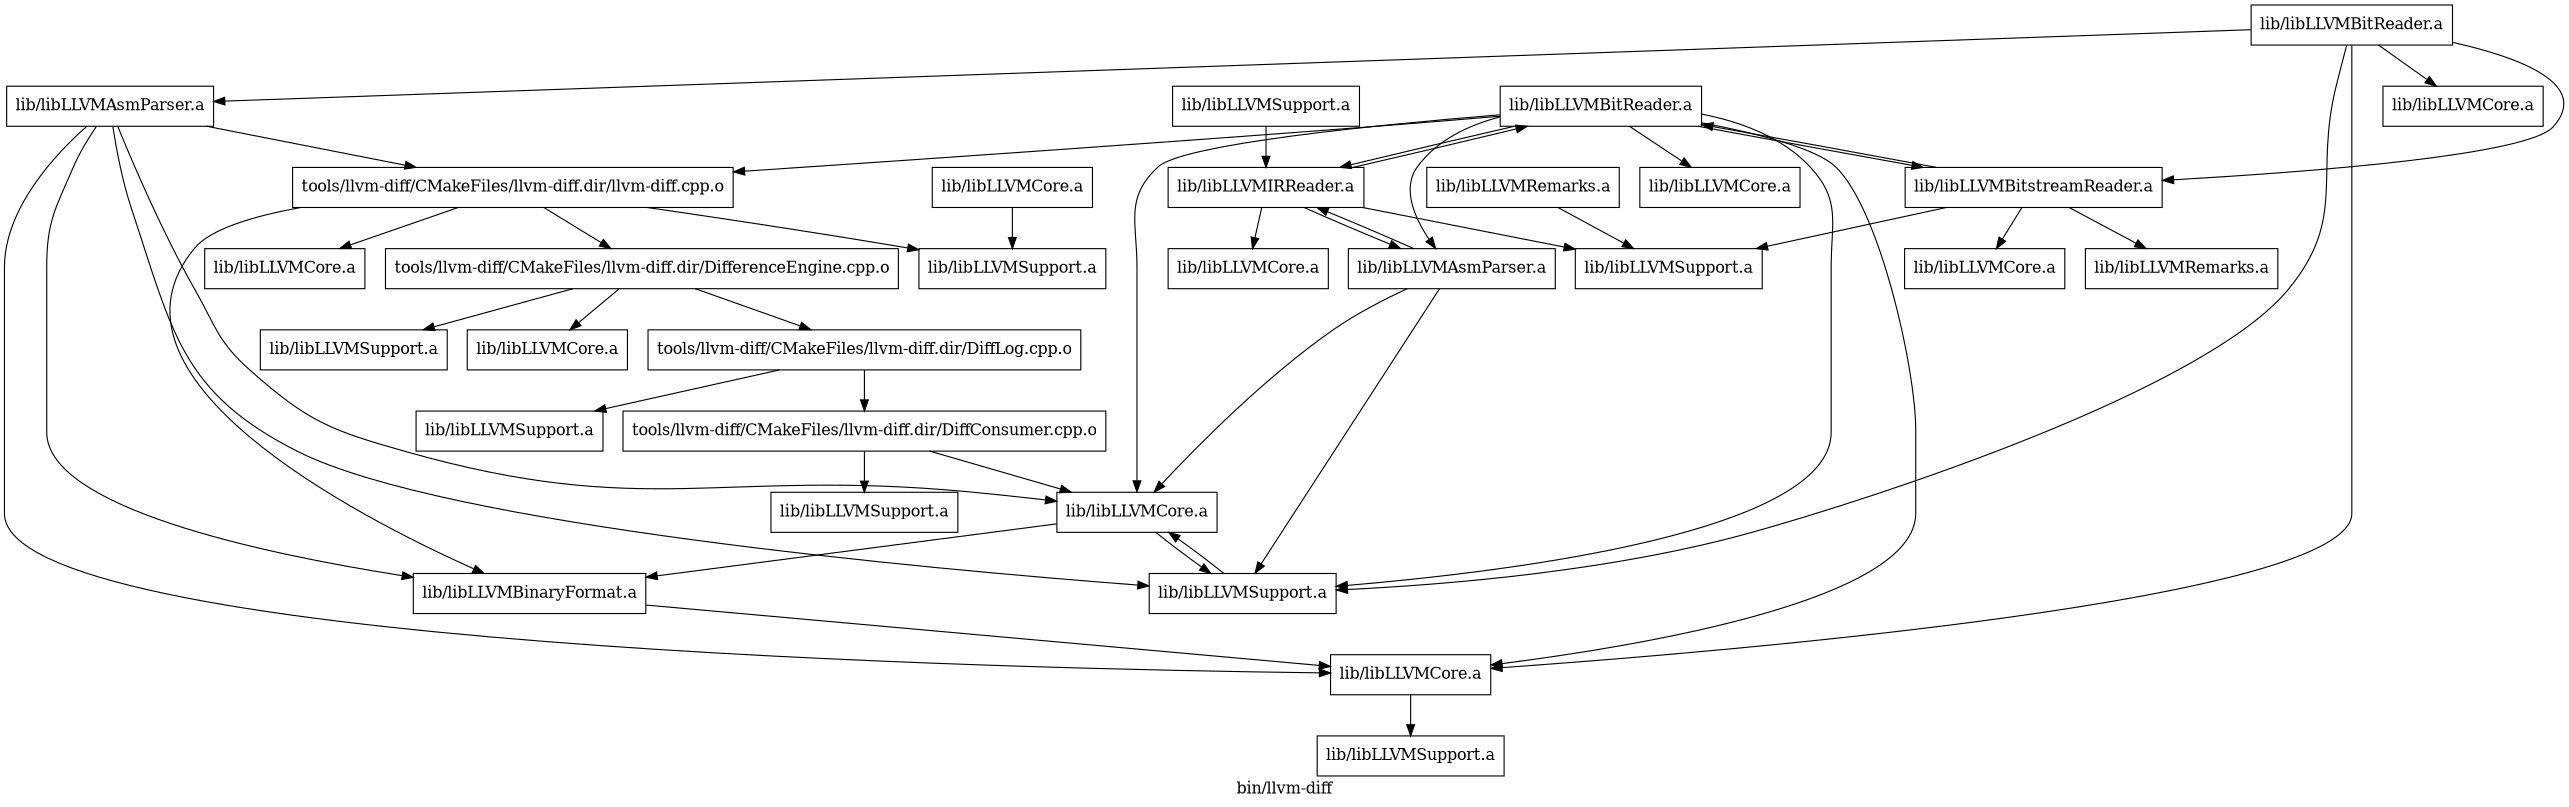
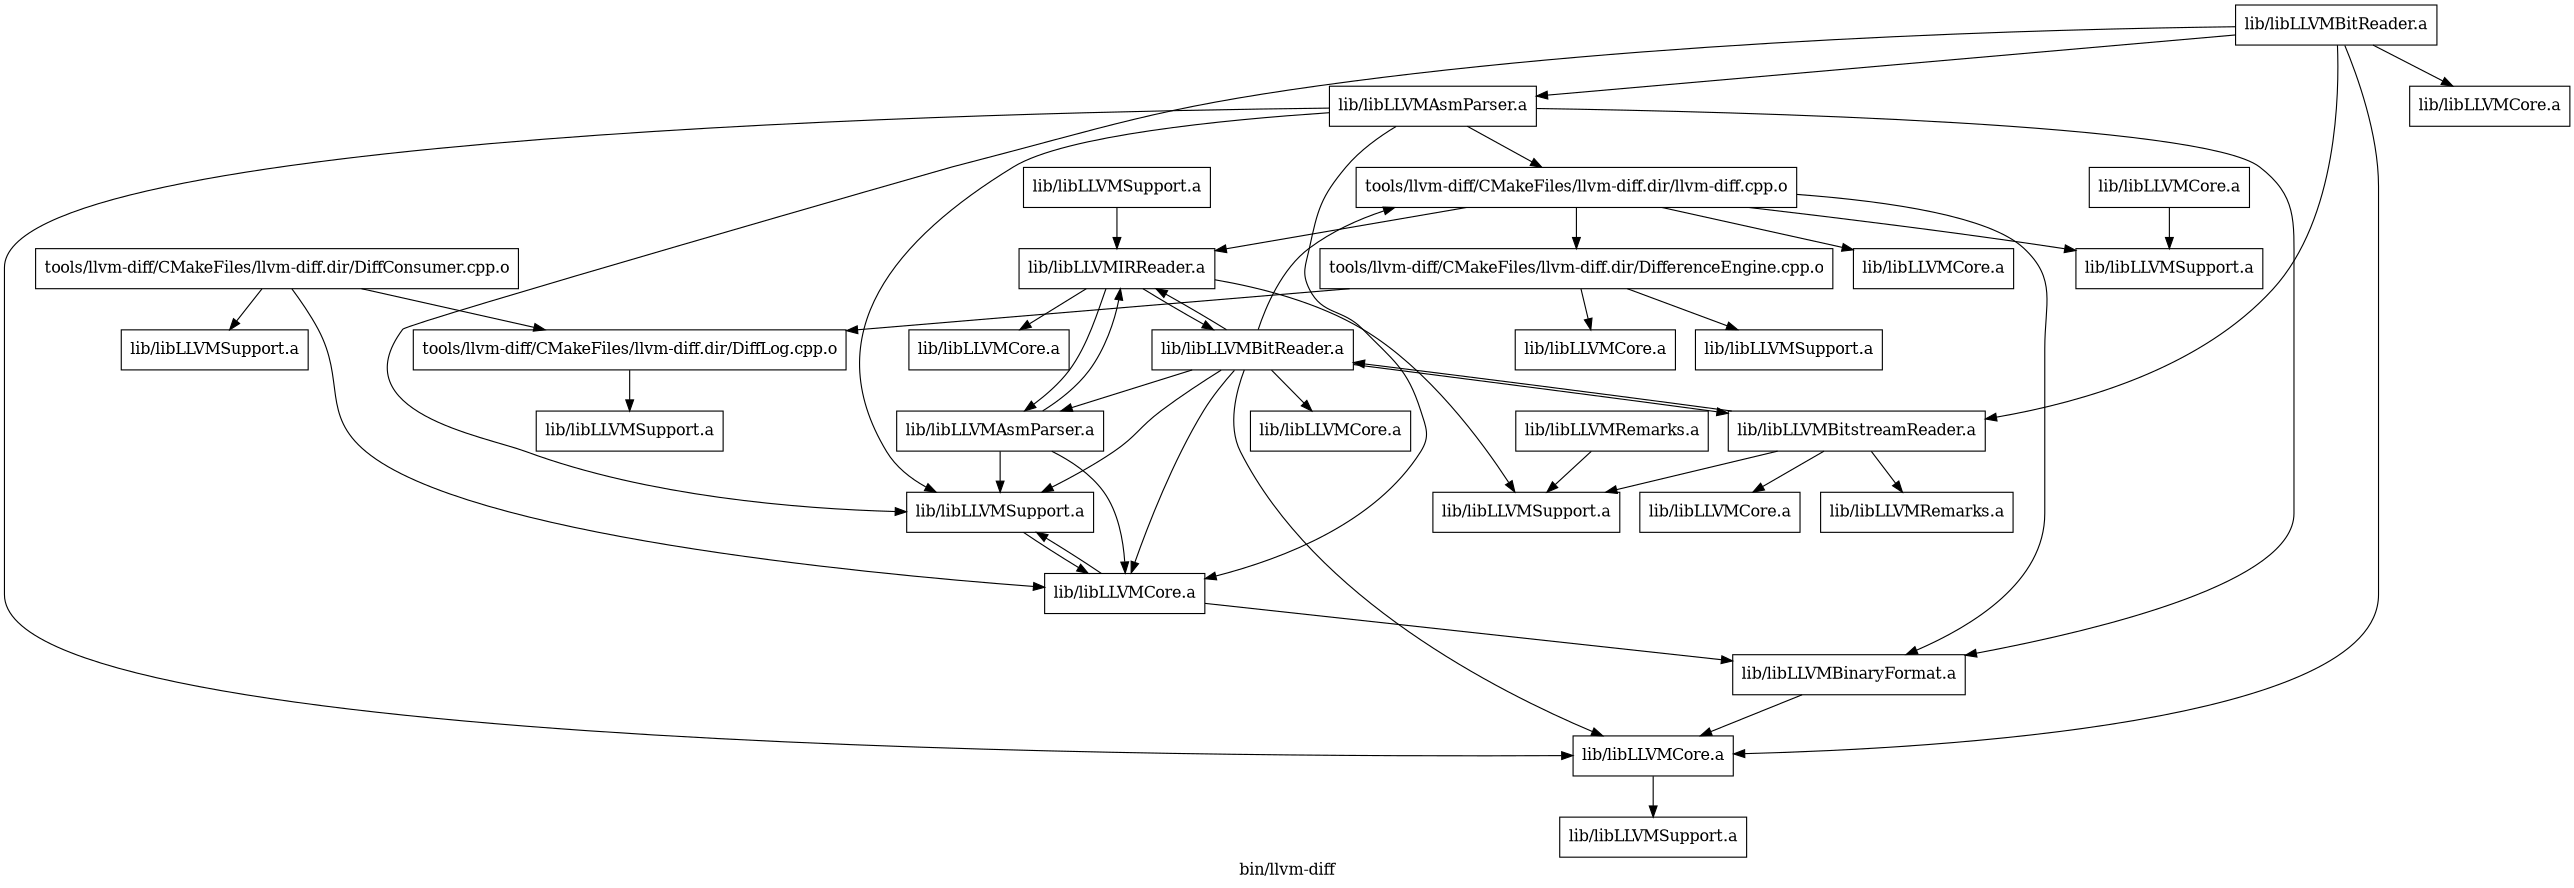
none -> (1370, 224)
(864, 385) -> (443, 307)
